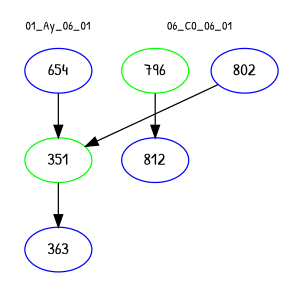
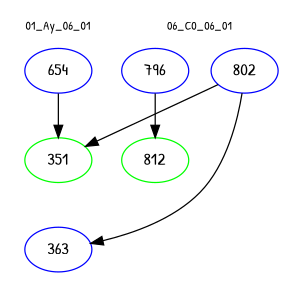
(155, 71) -> (155, 71)
(155, 160) -> (155, 160)
(58, 199) -> (207, 184)
